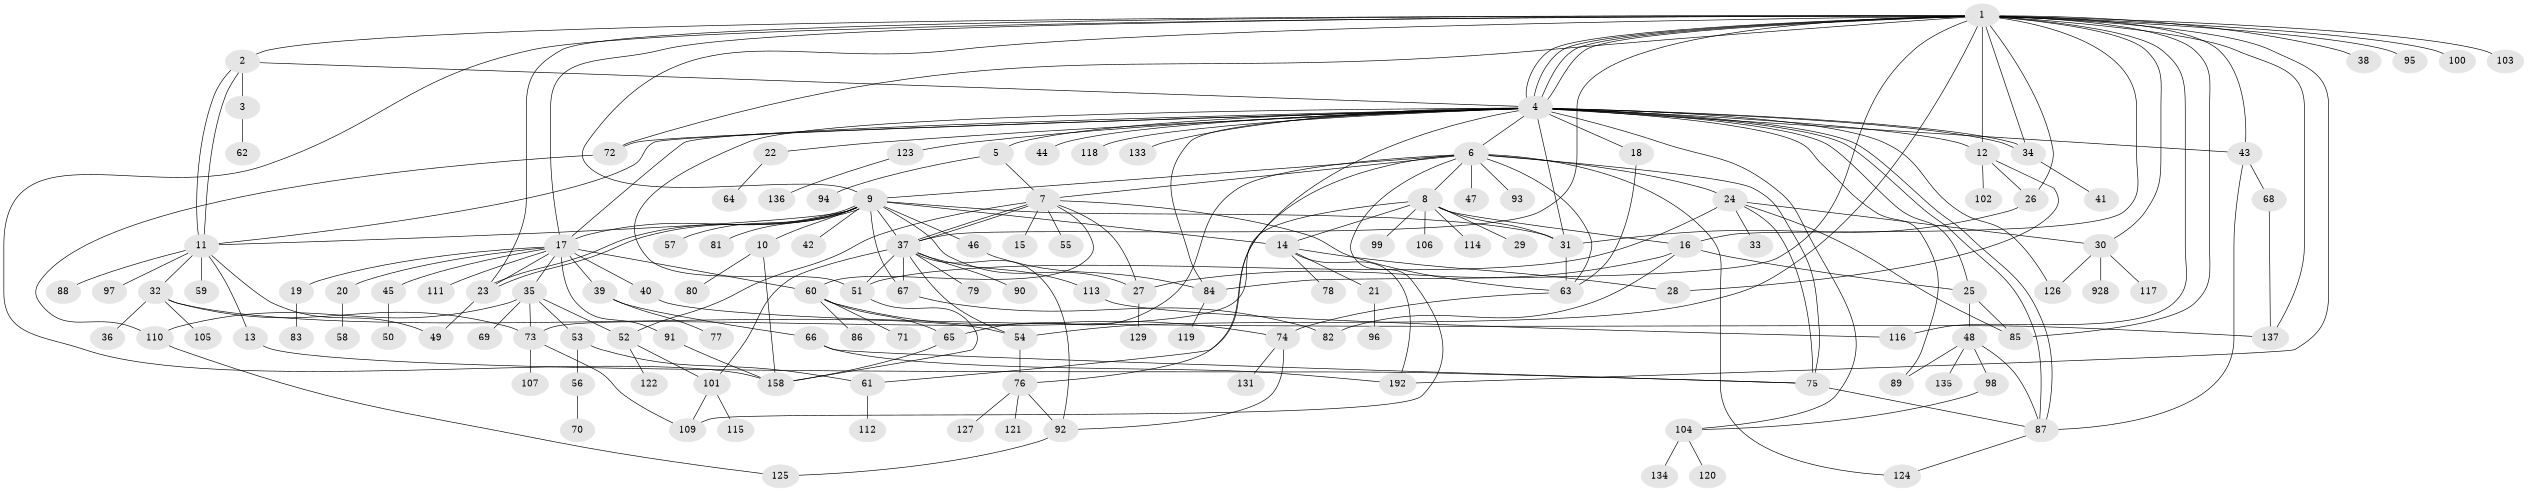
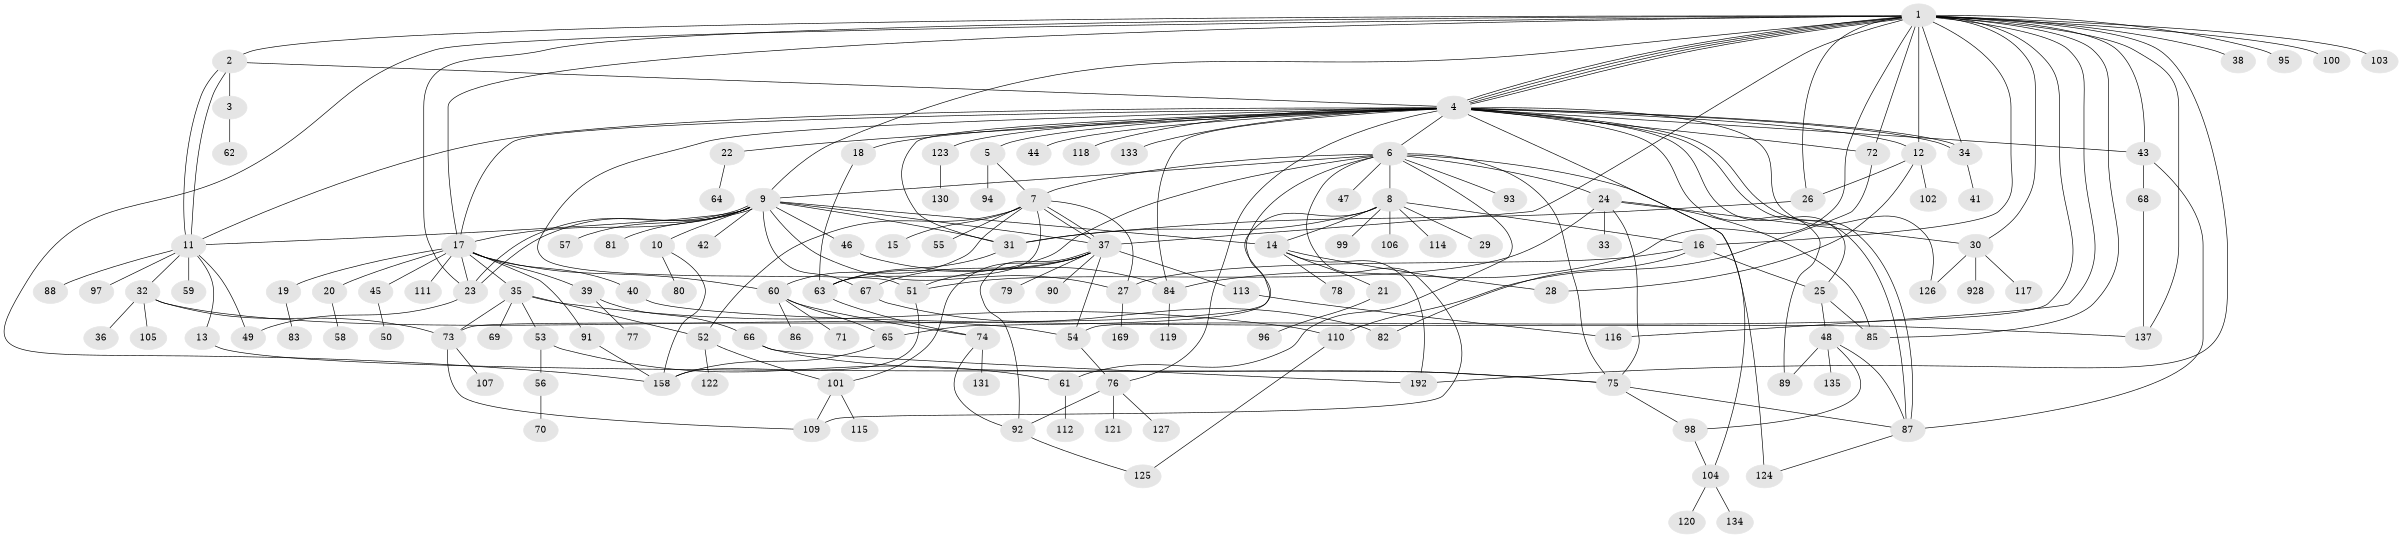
(777, 200) -> (940, 200)
(1138, 338) -> (1120, 338)
none -> (1652, 407)
